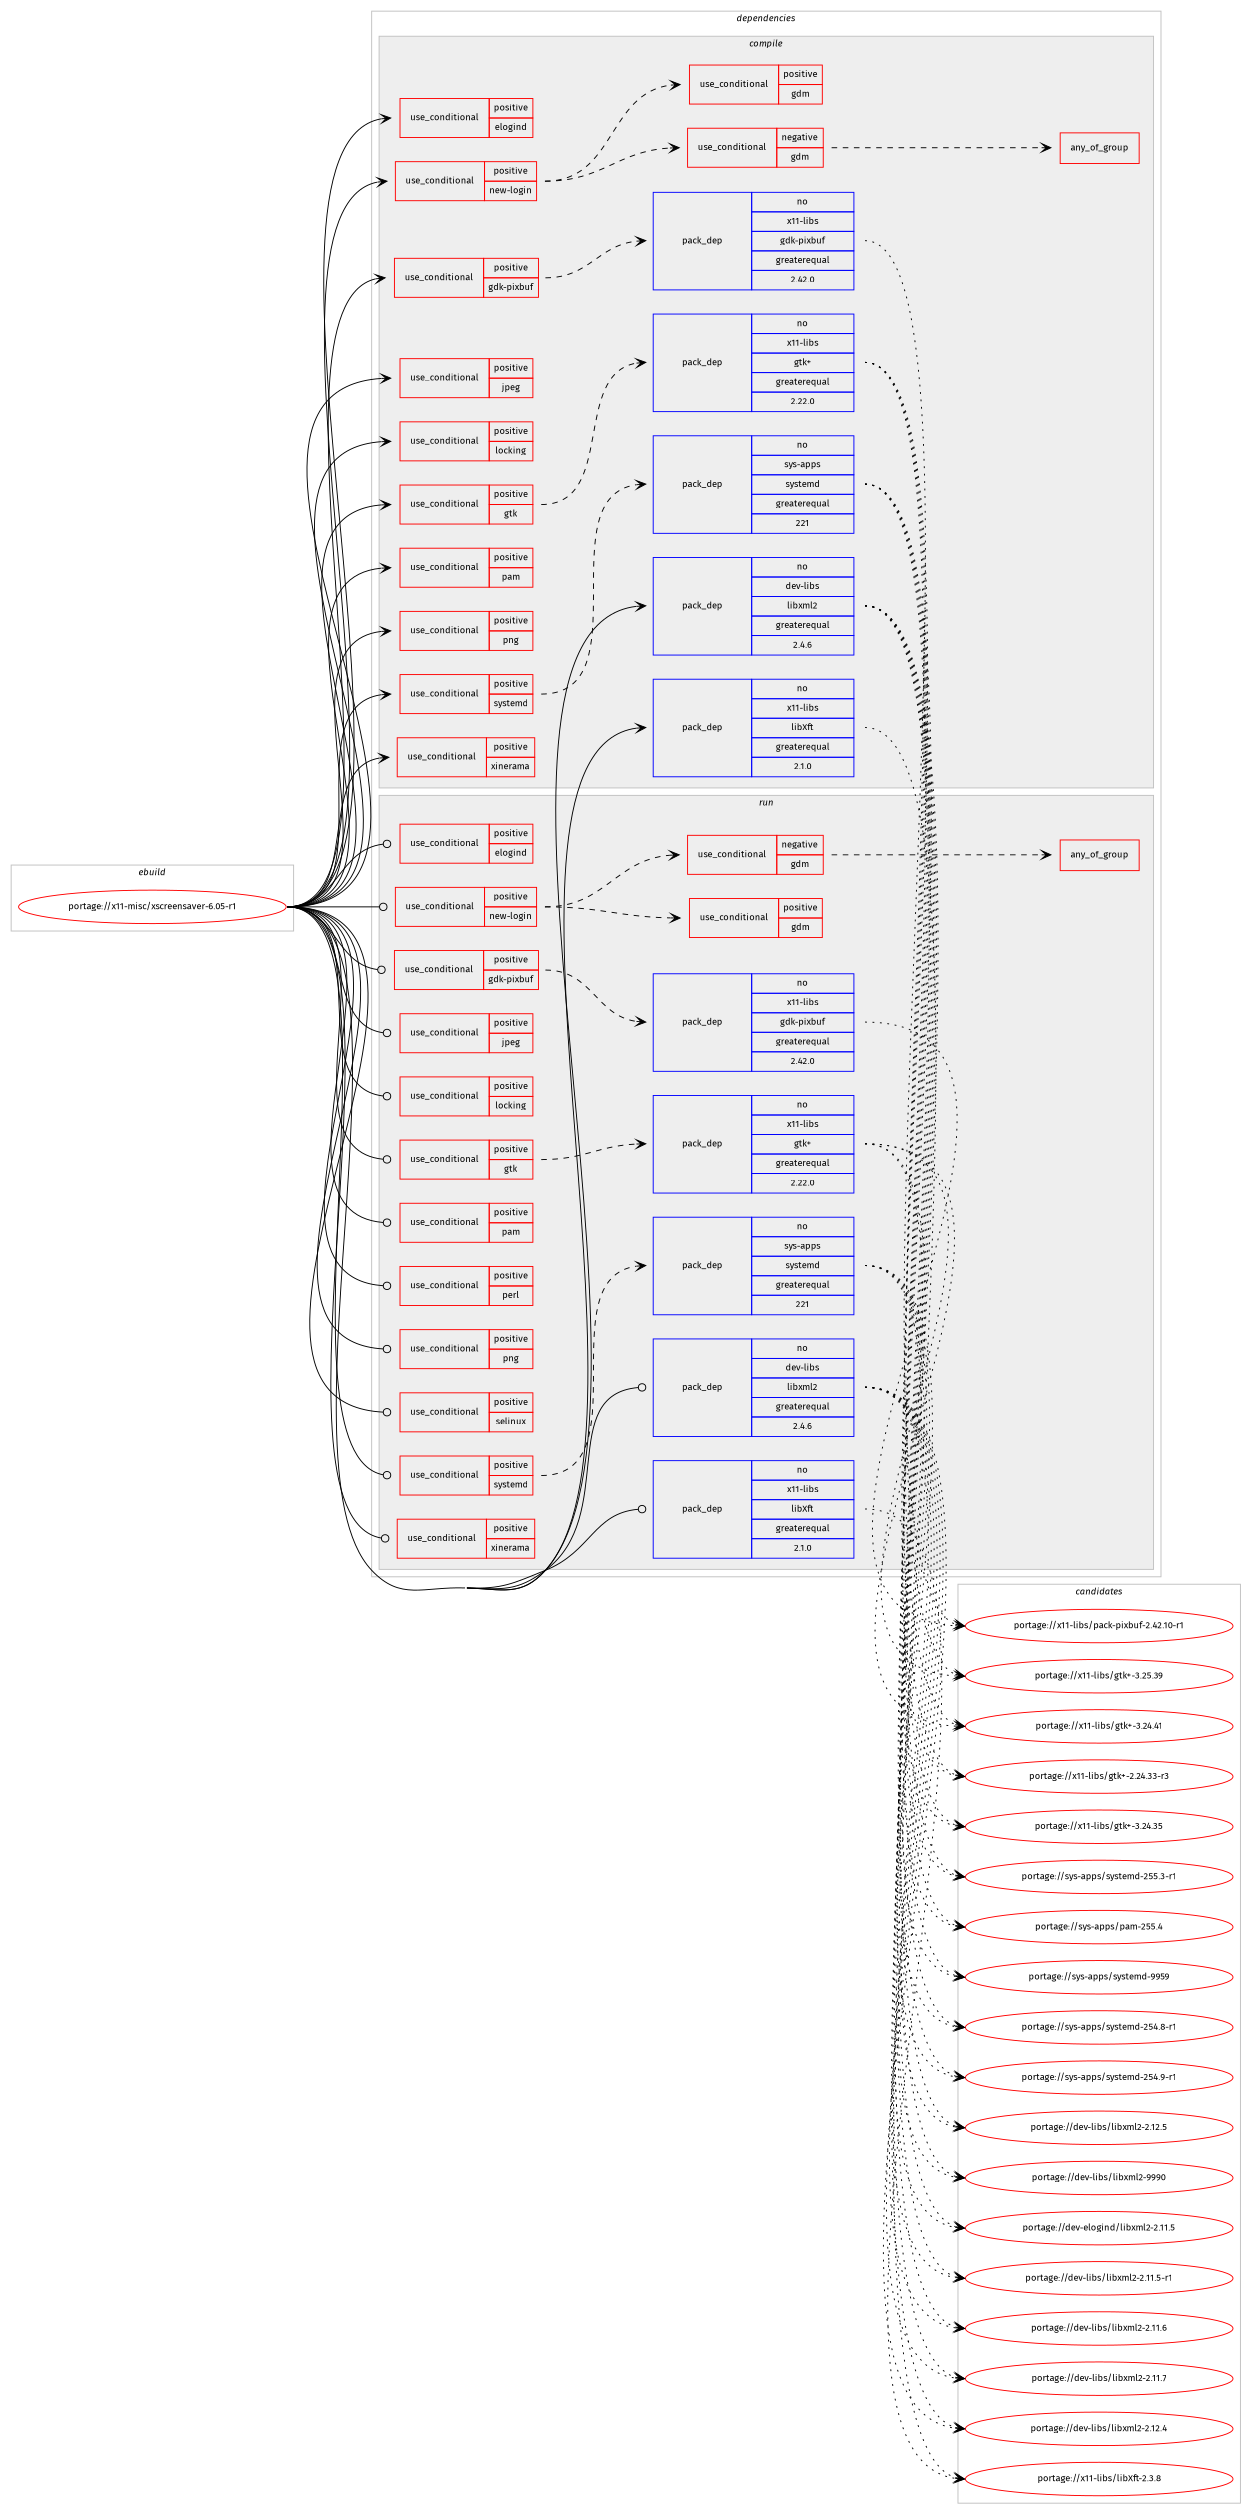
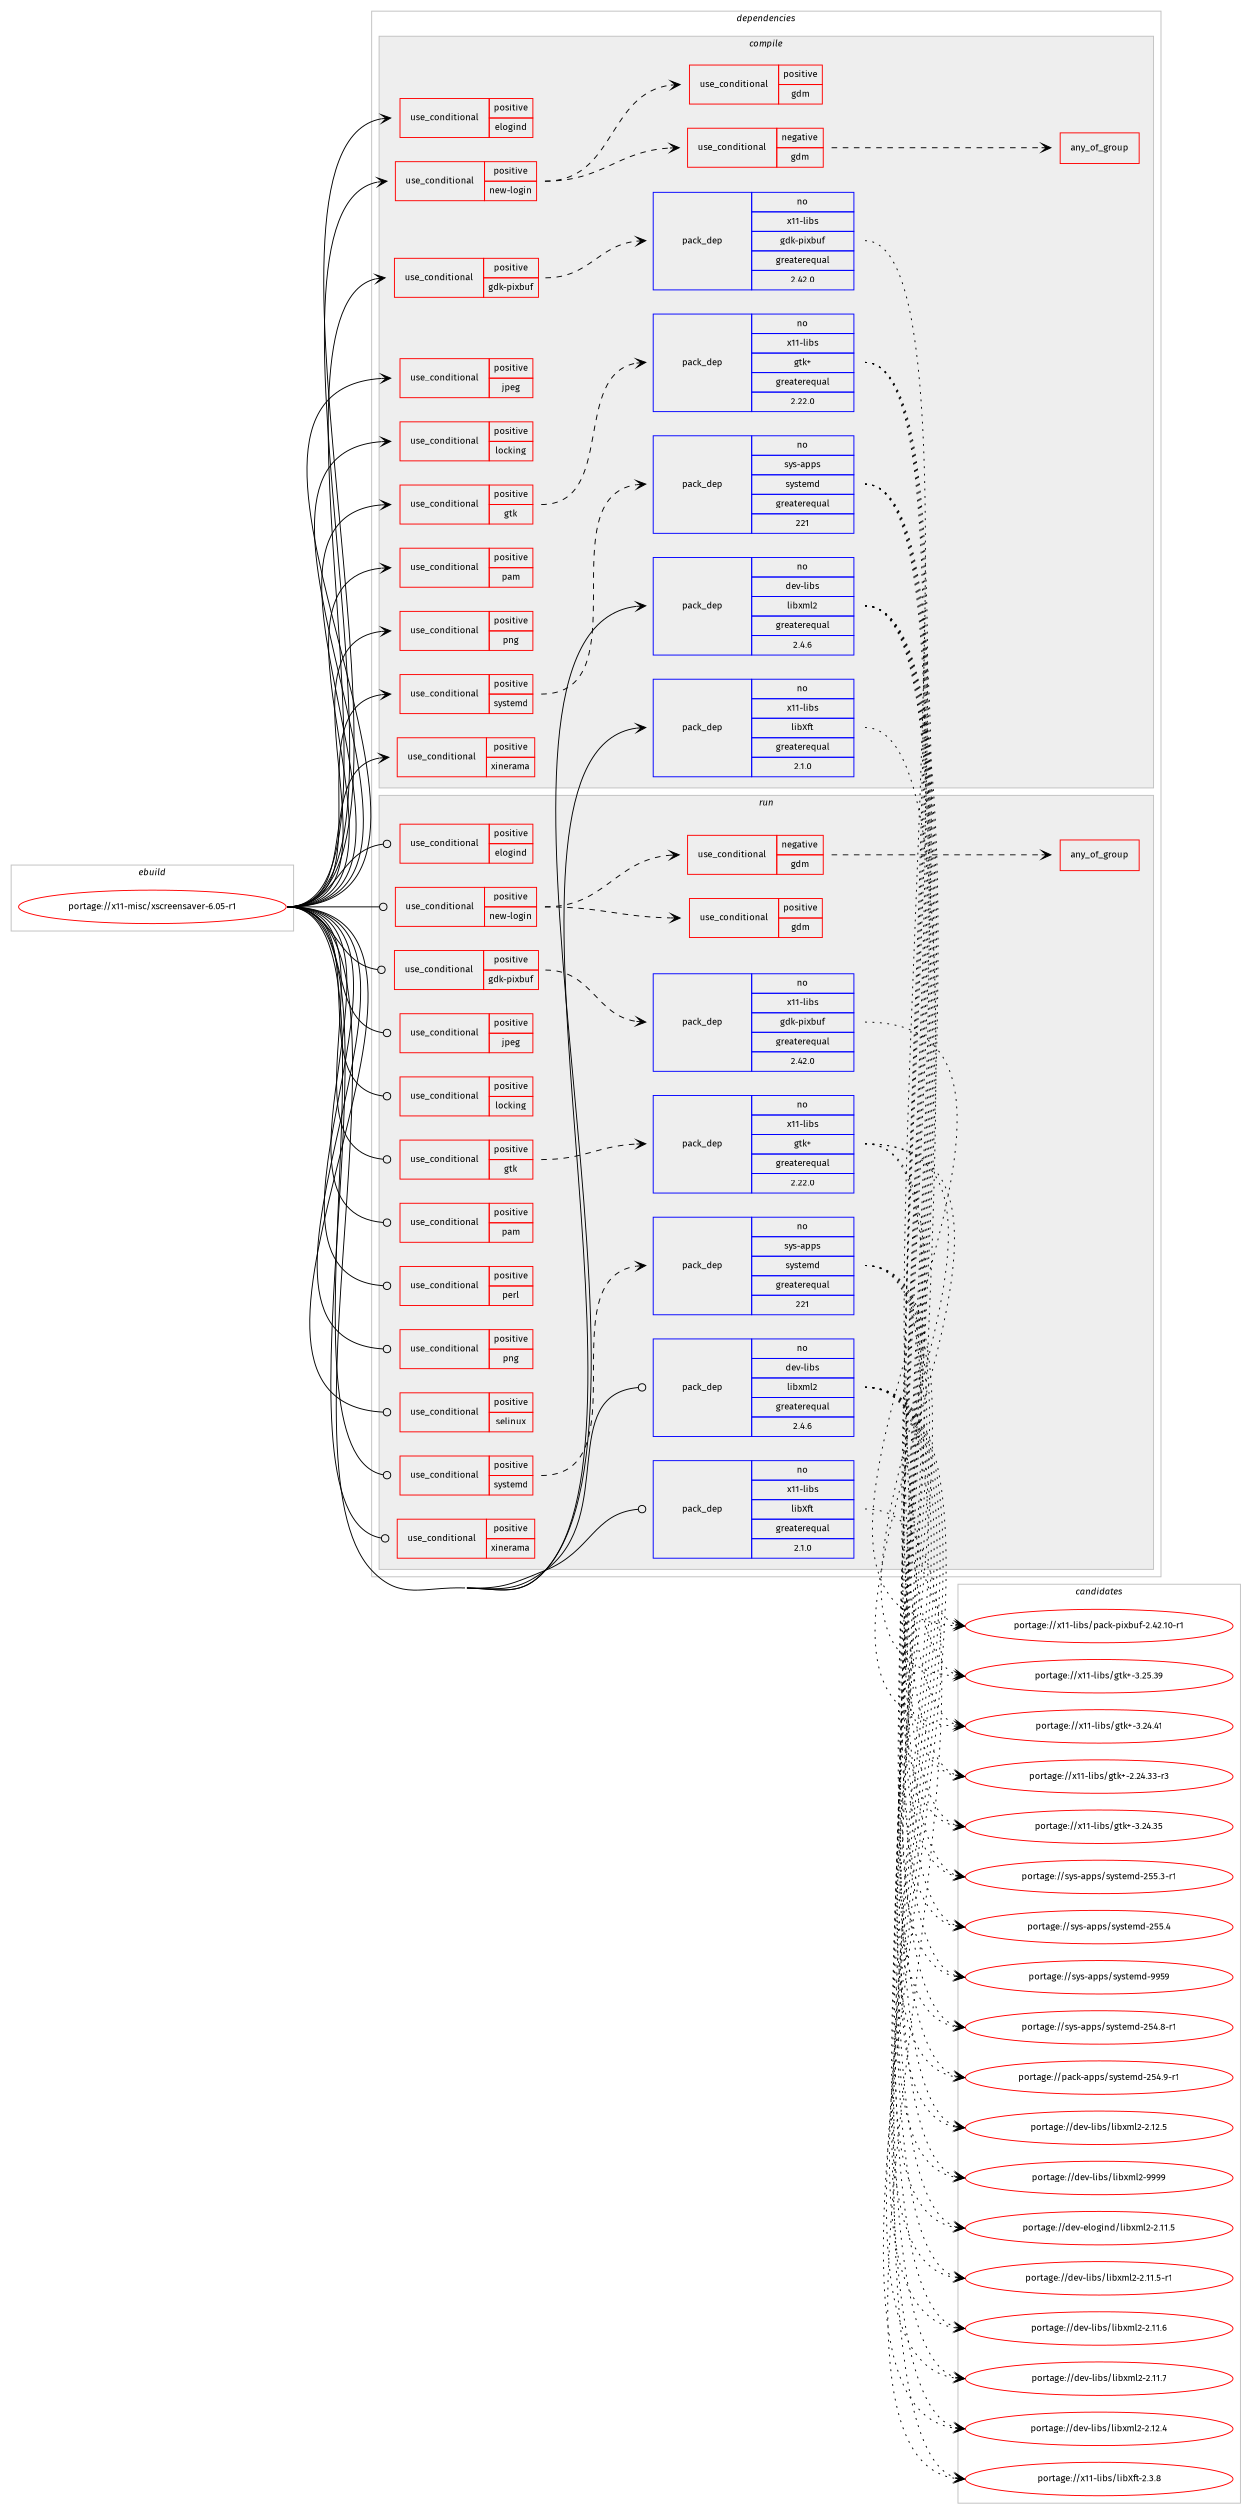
(1099, 1927) -> (1099, 1927)
(1099, 2078) -> (1099, 2078)
(1099, 2178) -> (1099, 2178)
